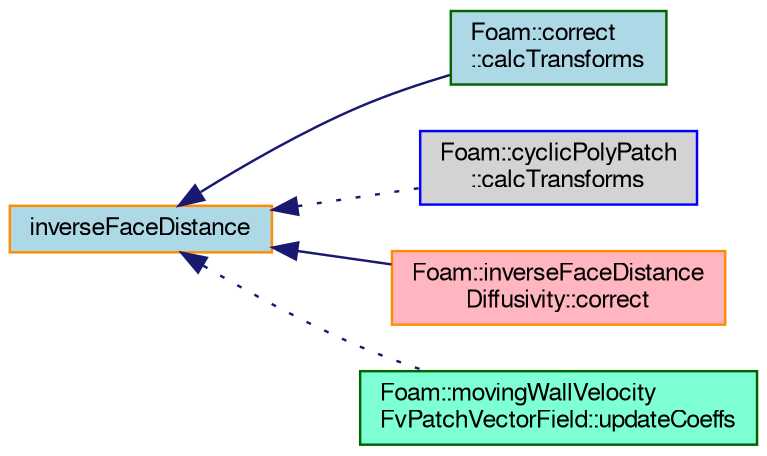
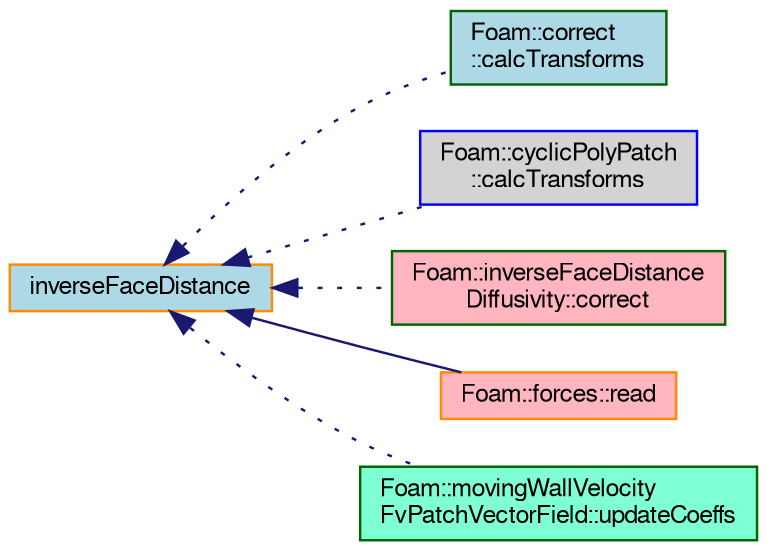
(321, 125) -> (305, 141)
(344, 258) -> (345, 288)
(559, 288) -> (559, 288)
none -> (559, 396)
